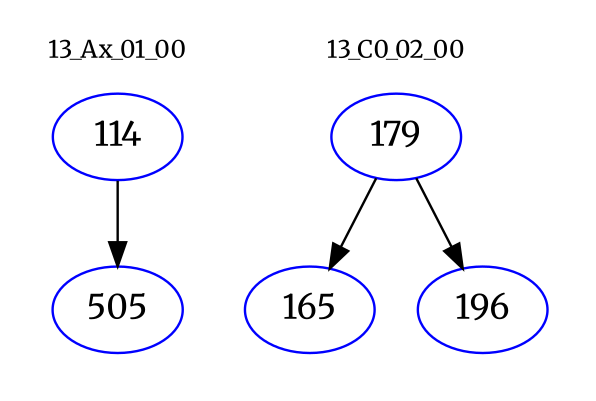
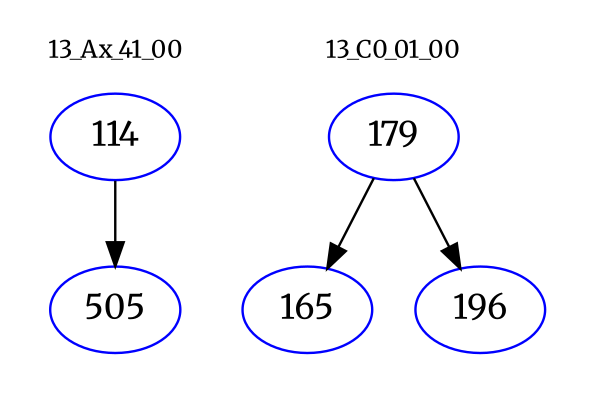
(118, 52) -> (116, 52)
(396, 52) -> (394, 52)
